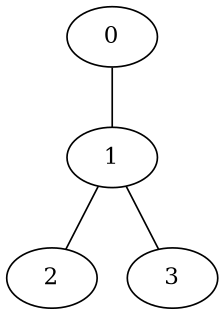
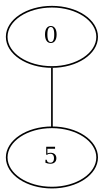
(112, 157) -> (52, 157)
(52, 278) -> none
(173, 278) -> none
